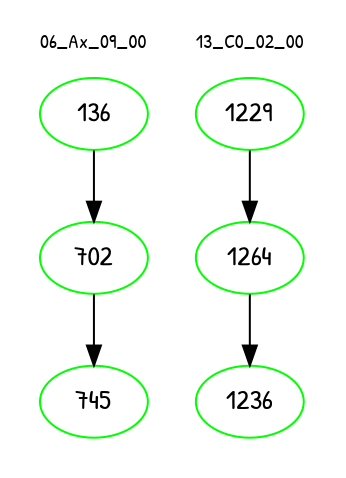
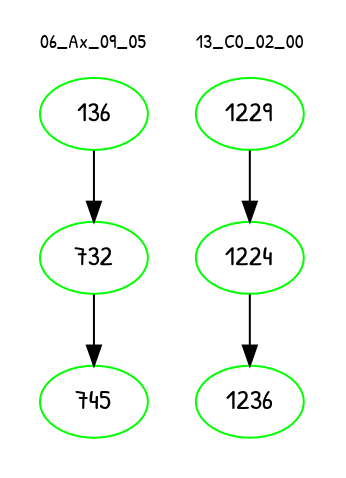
(94, 43) -> (94, 43)
(94, 258) -> (94, 258)
(250, 258) -> (250, 258)
